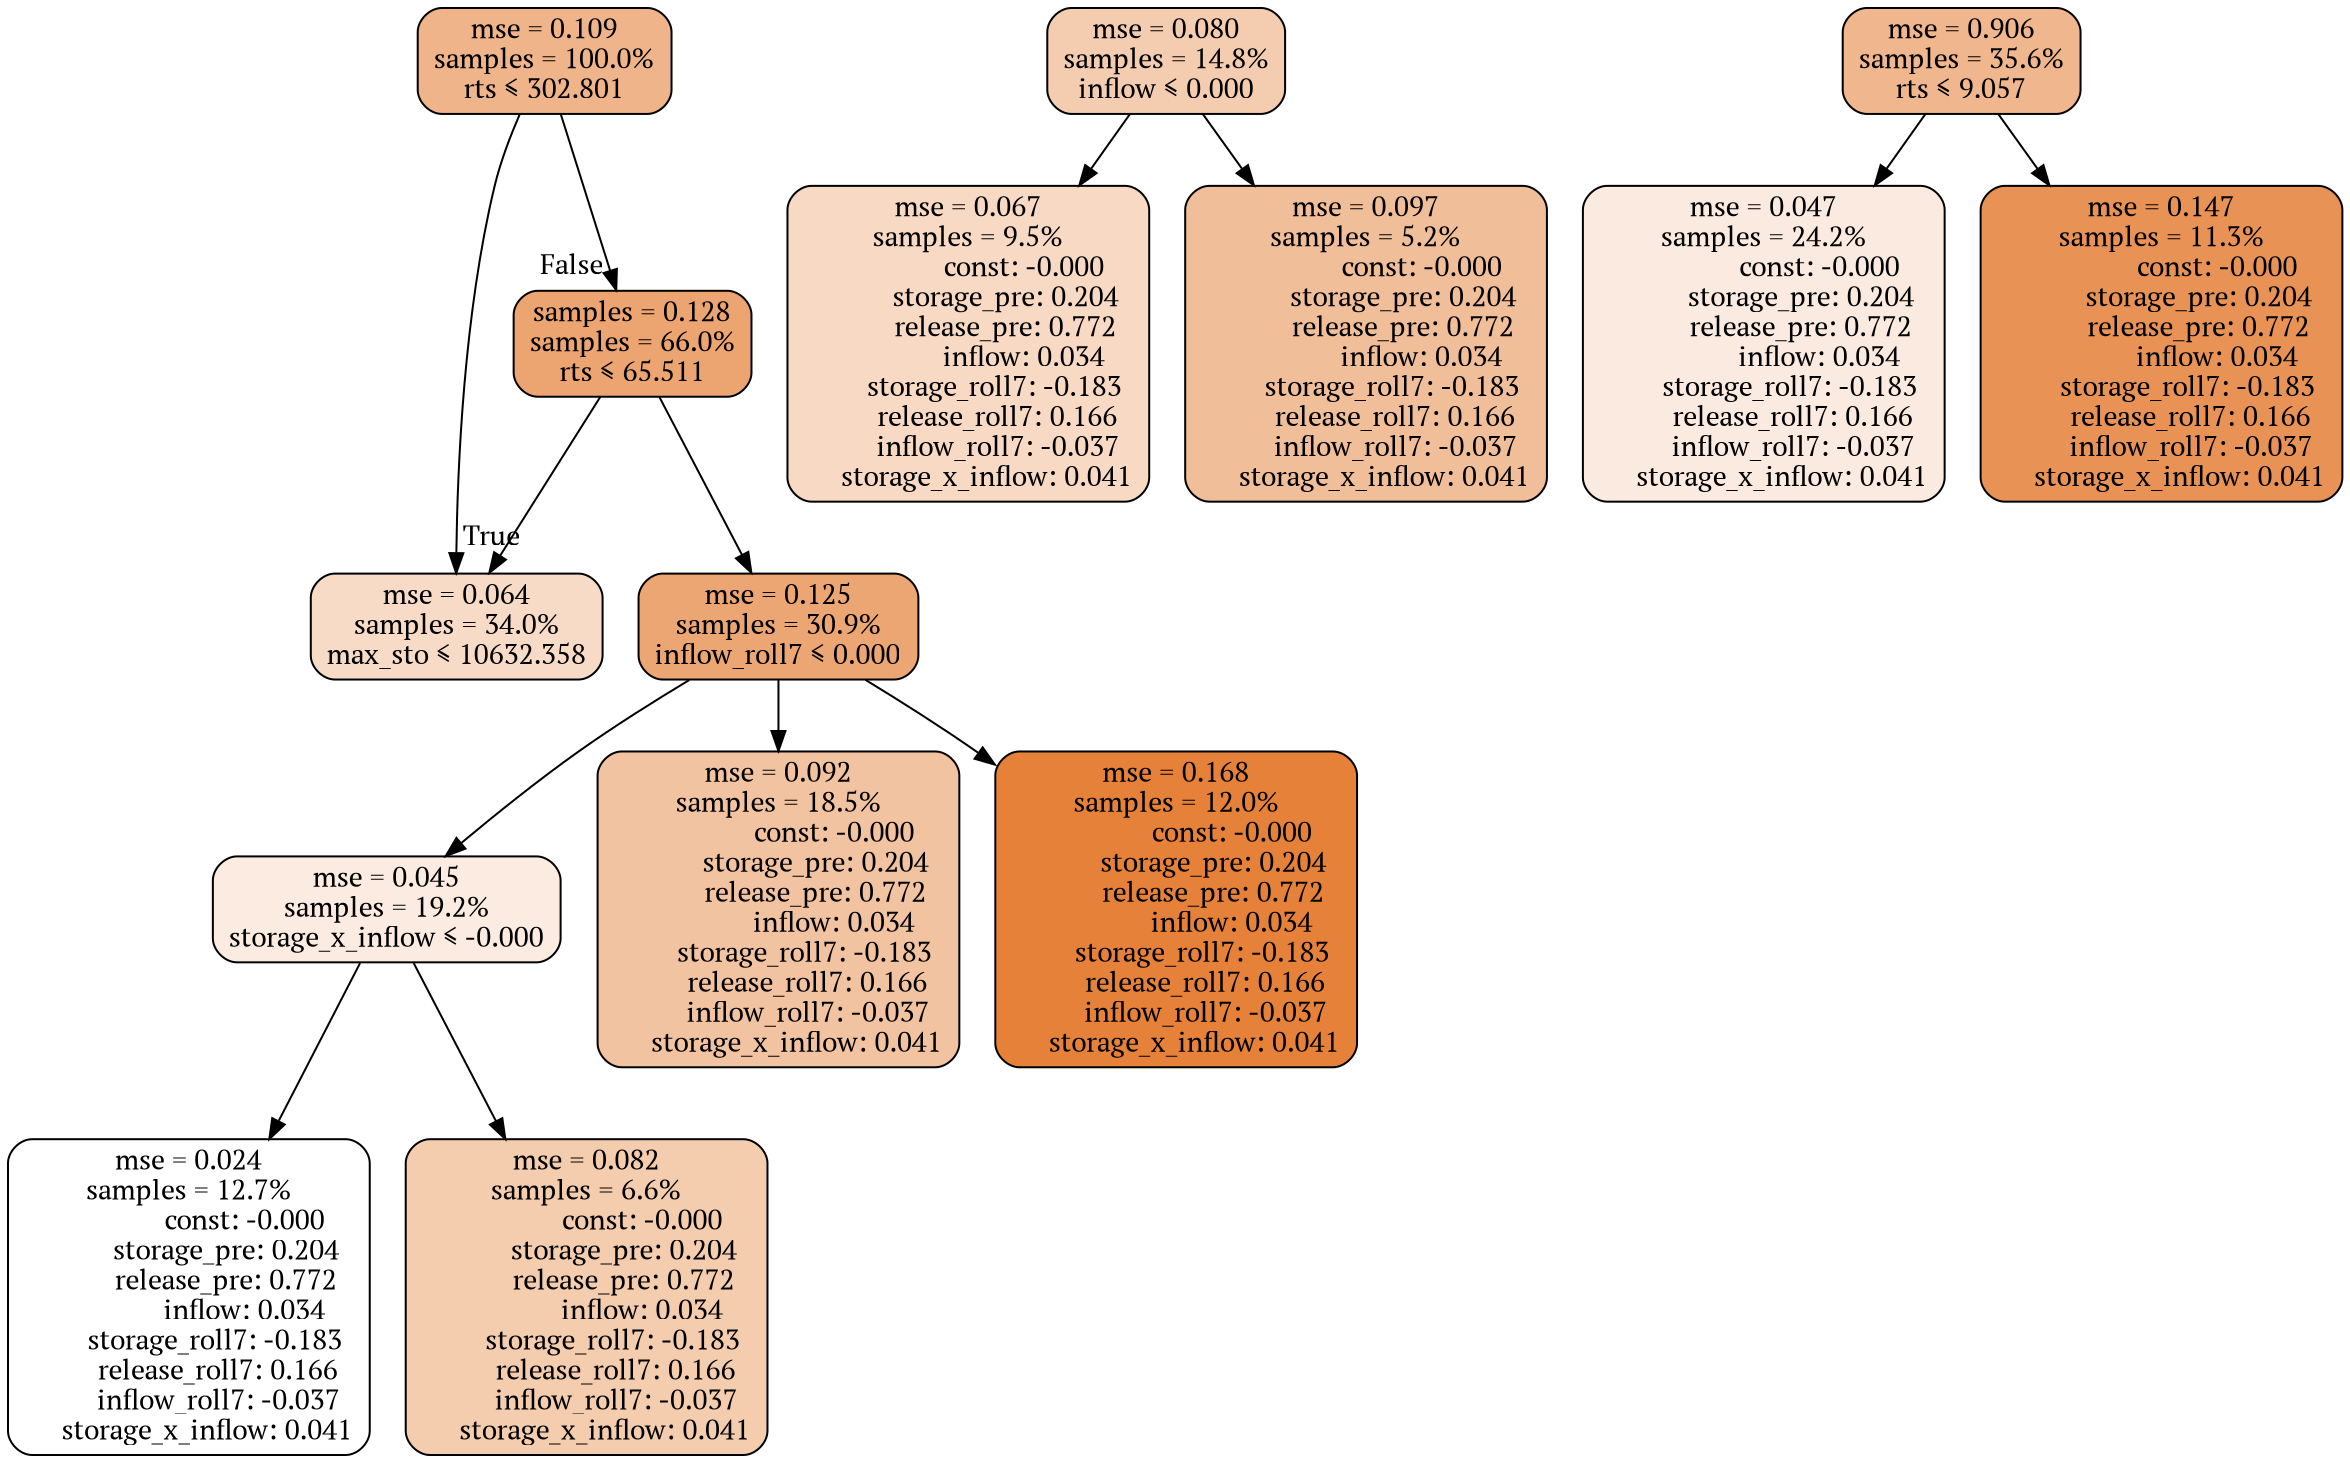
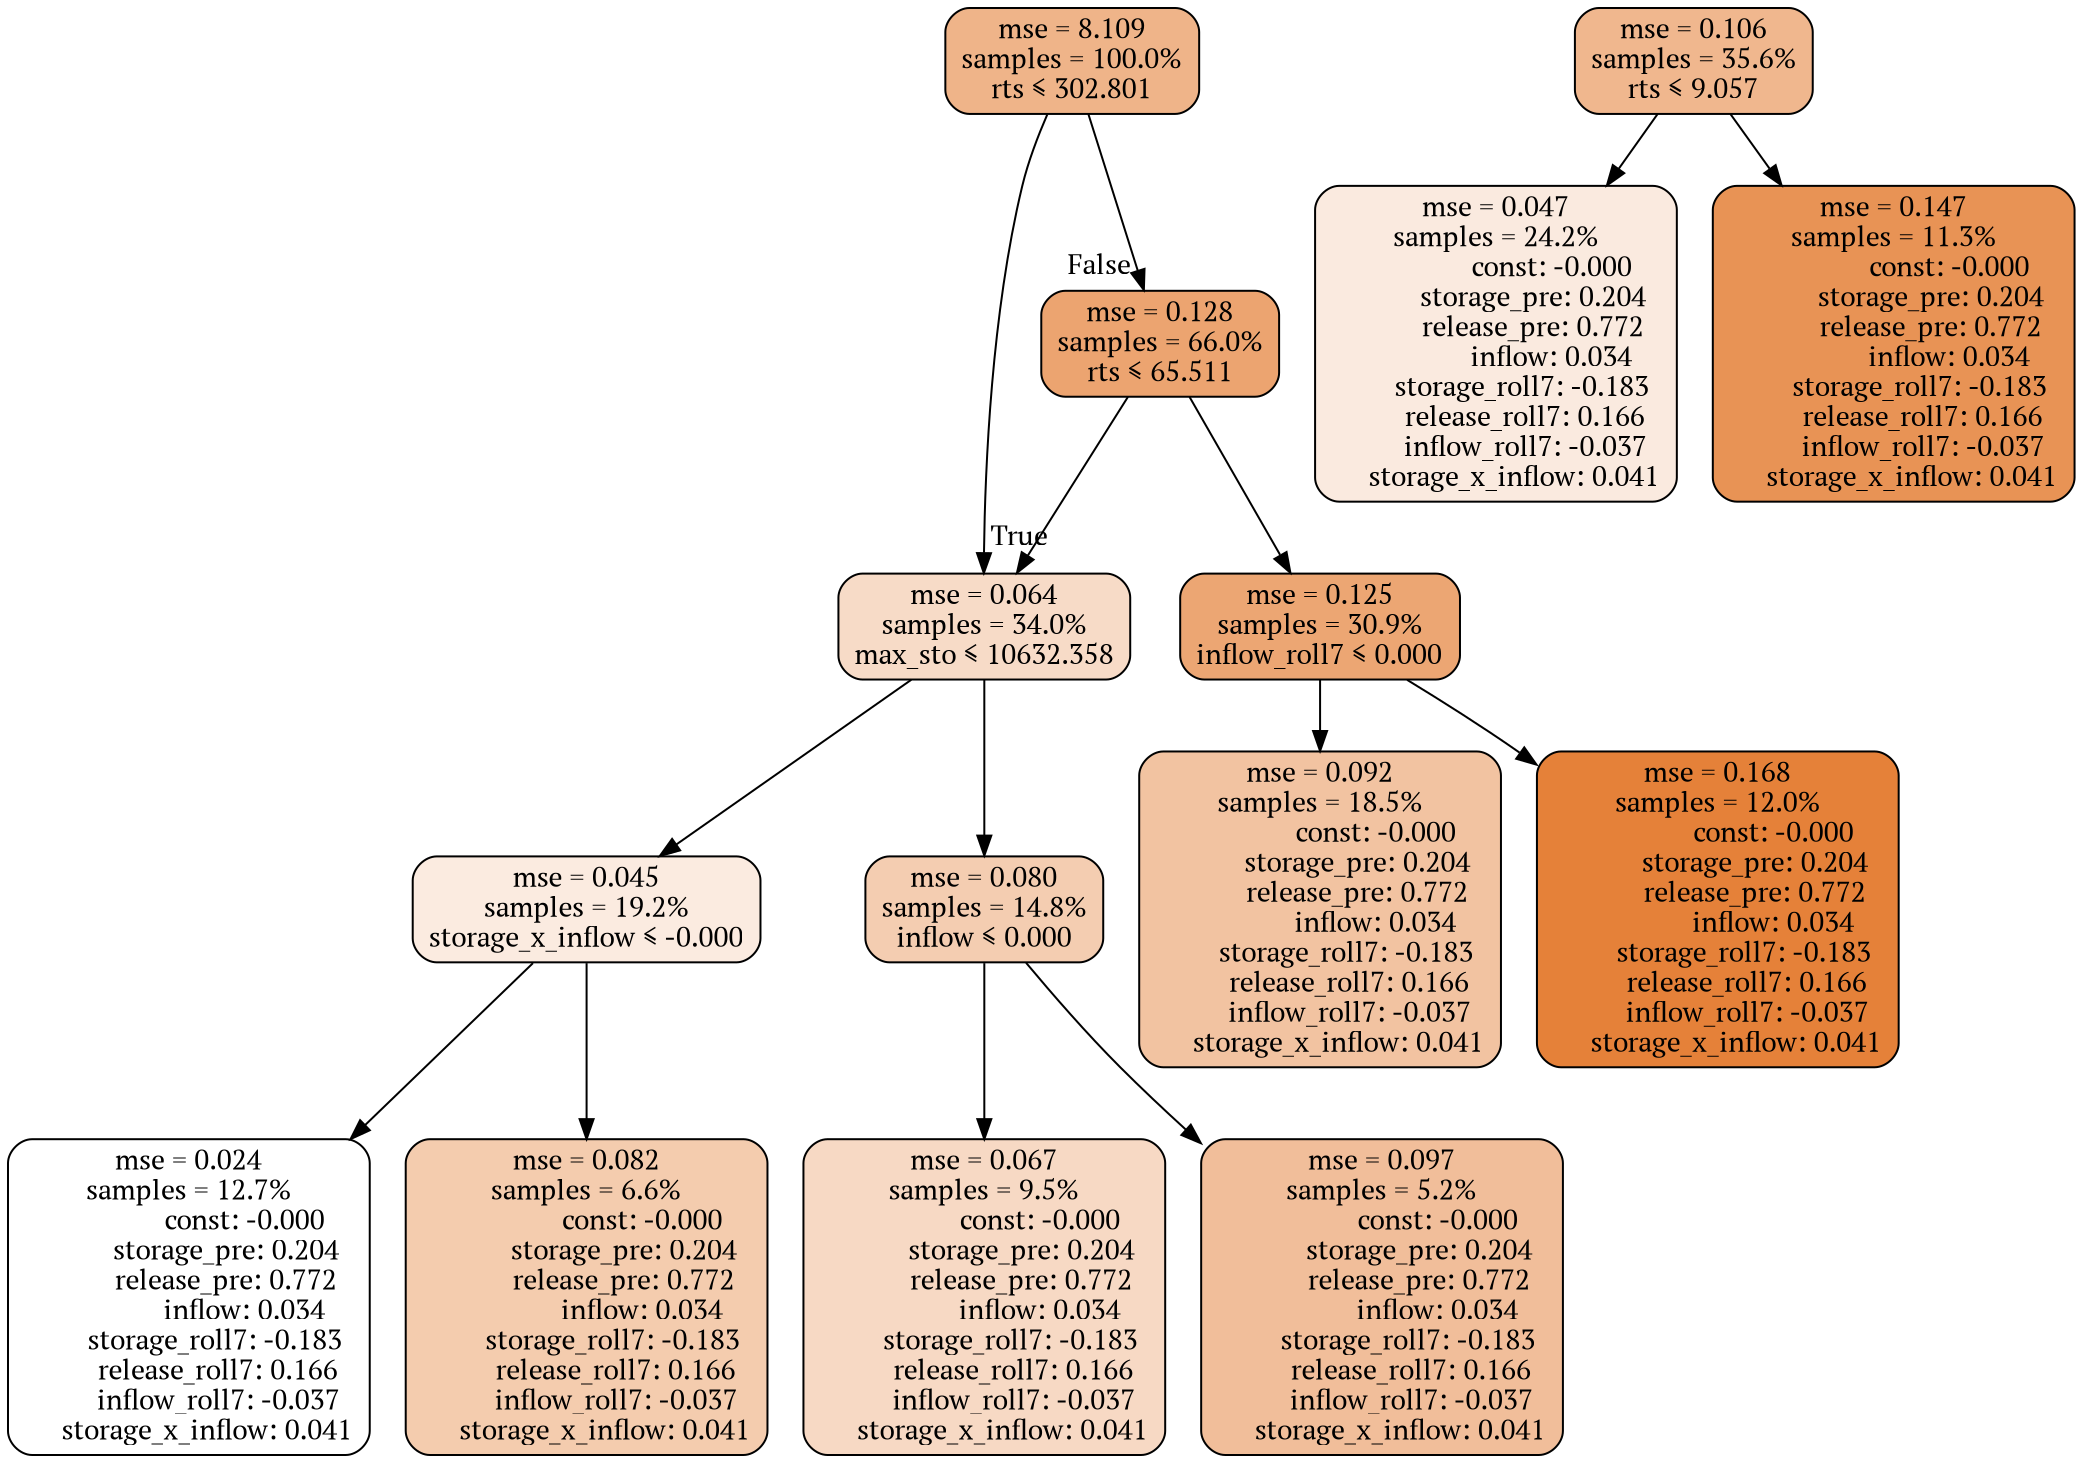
(545, 61) -> (1072, 61)
(1962, 61) -> (1694, 61)
(633, 344) -> (1160, 344)
(572, 757) -> (794, 762)
none -> (984, 757)
